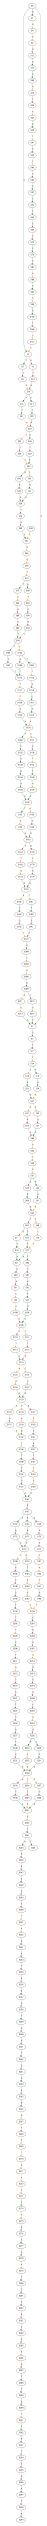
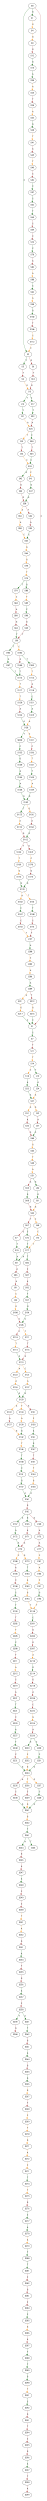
none -> (20, 516)
(21, 2040) -> (24, 2015)
